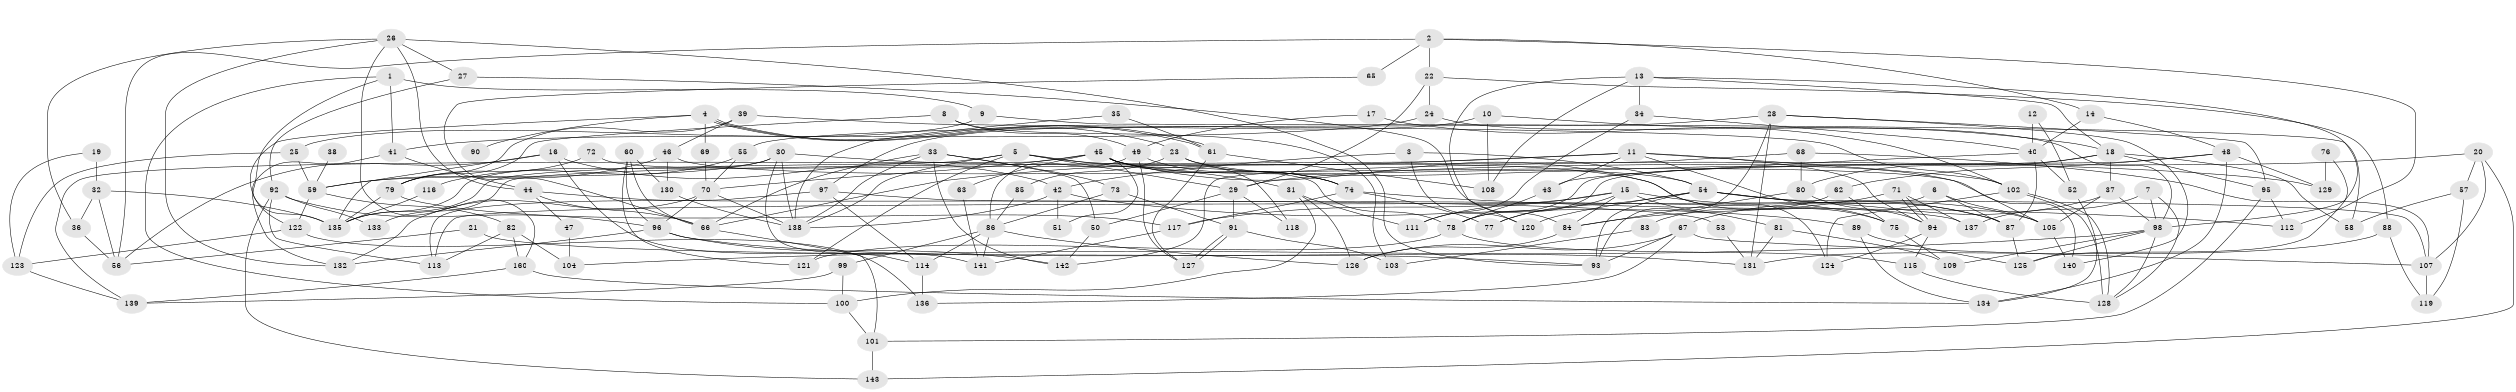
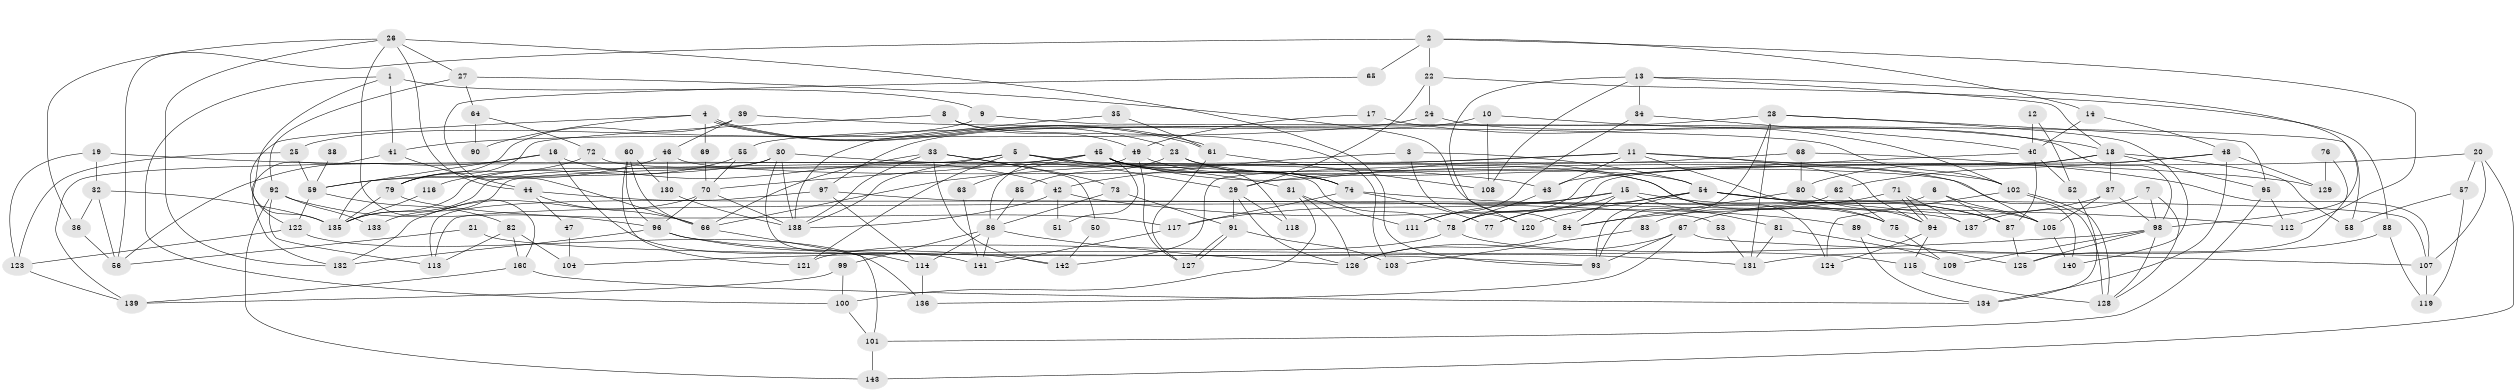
none -> (476, 114)
none -> (823, 163)
(1154, 212) -> (1281, 243)
